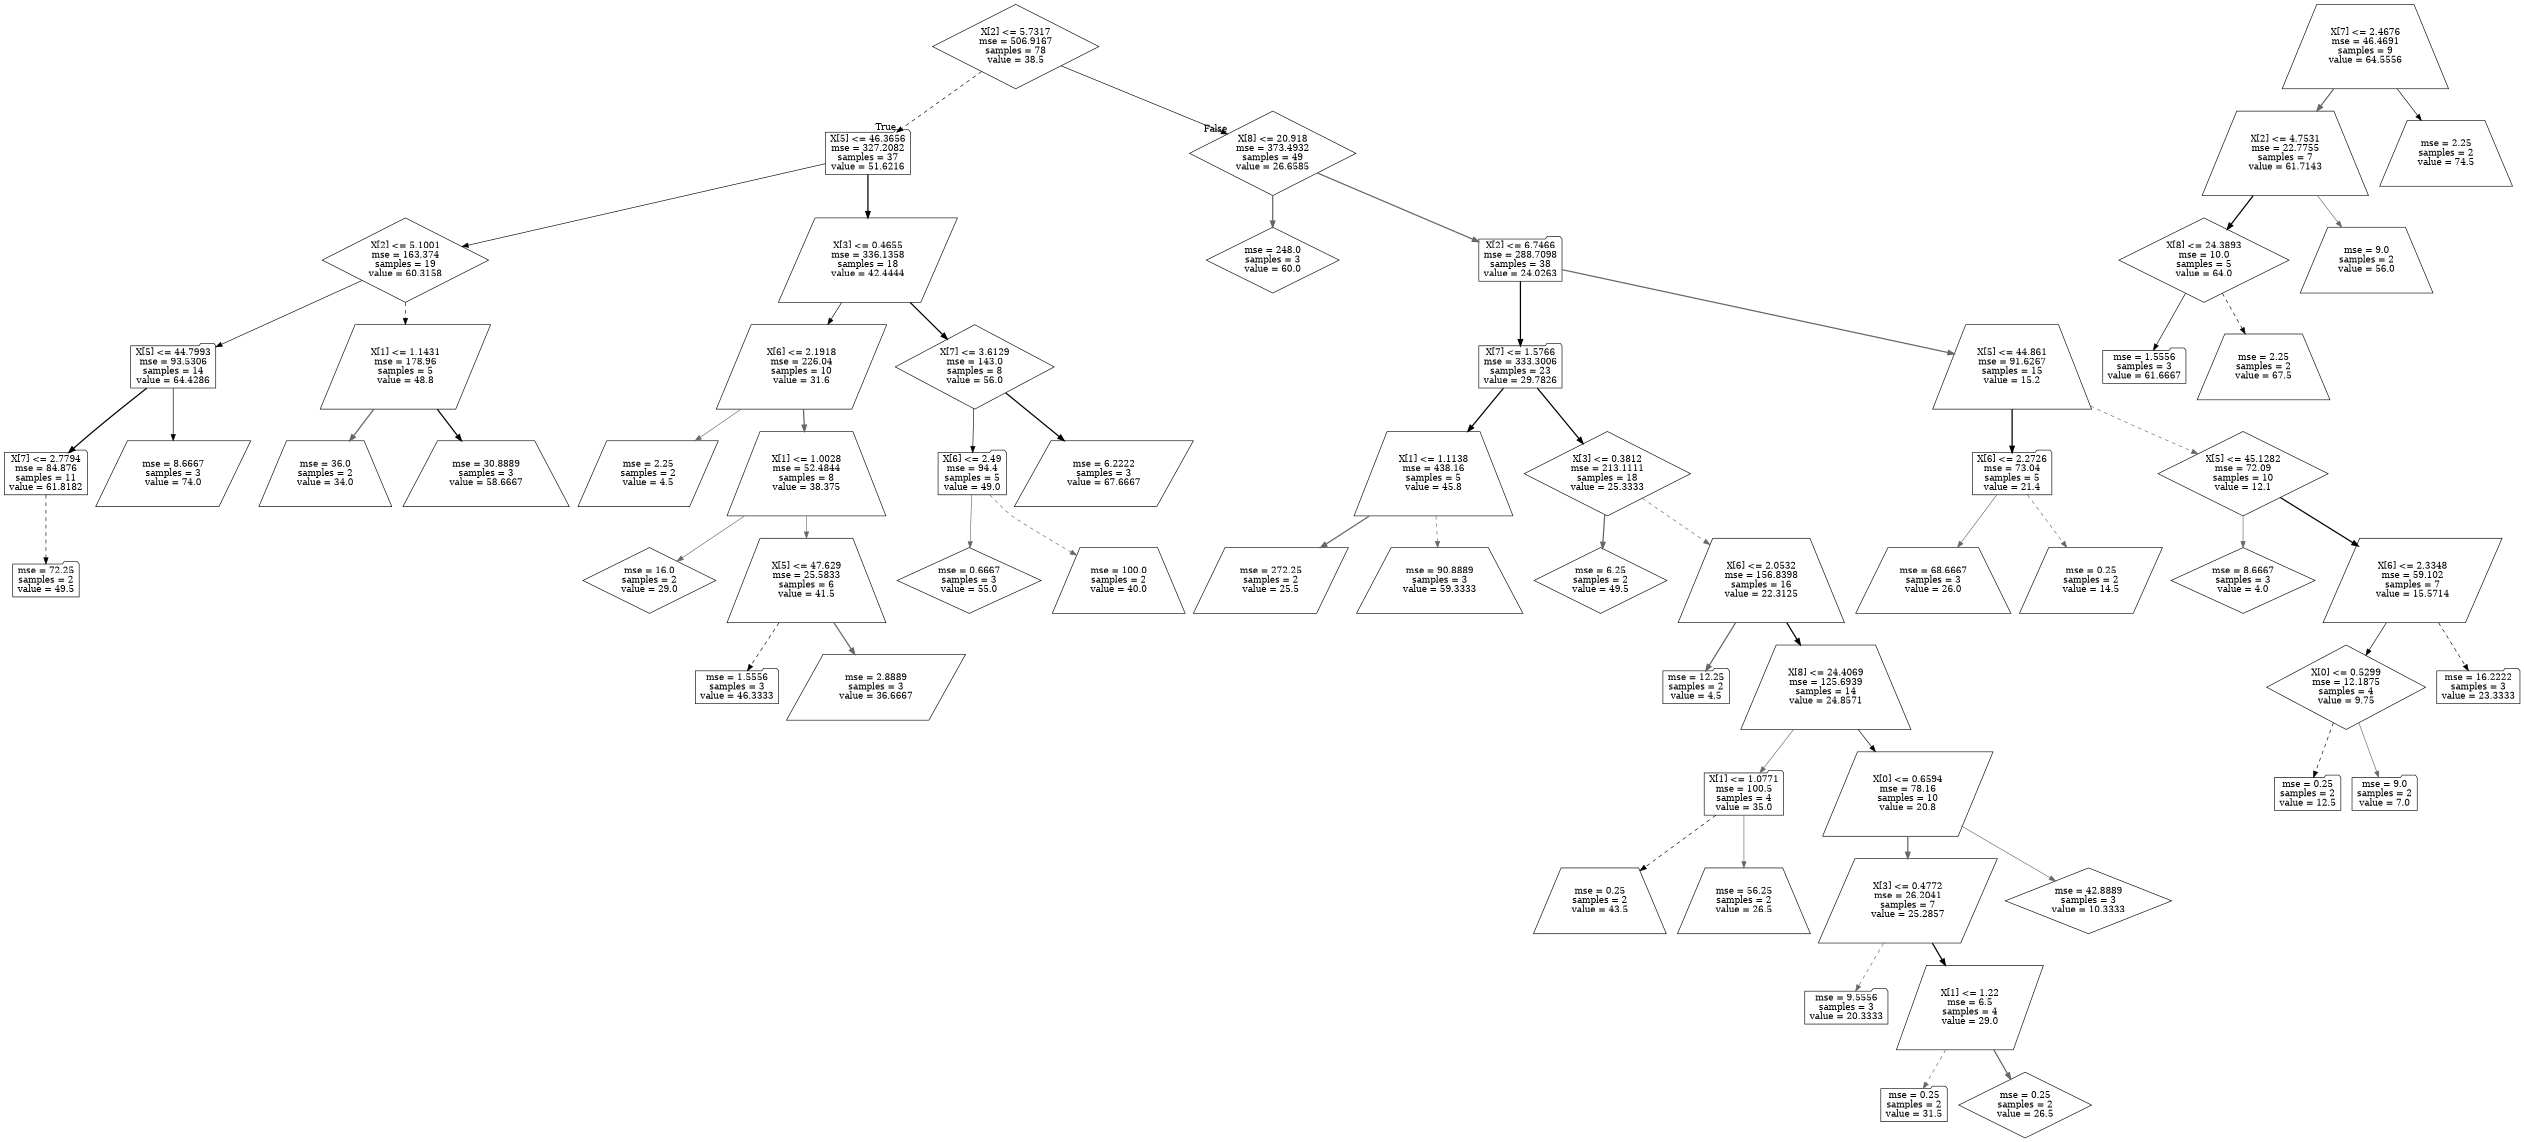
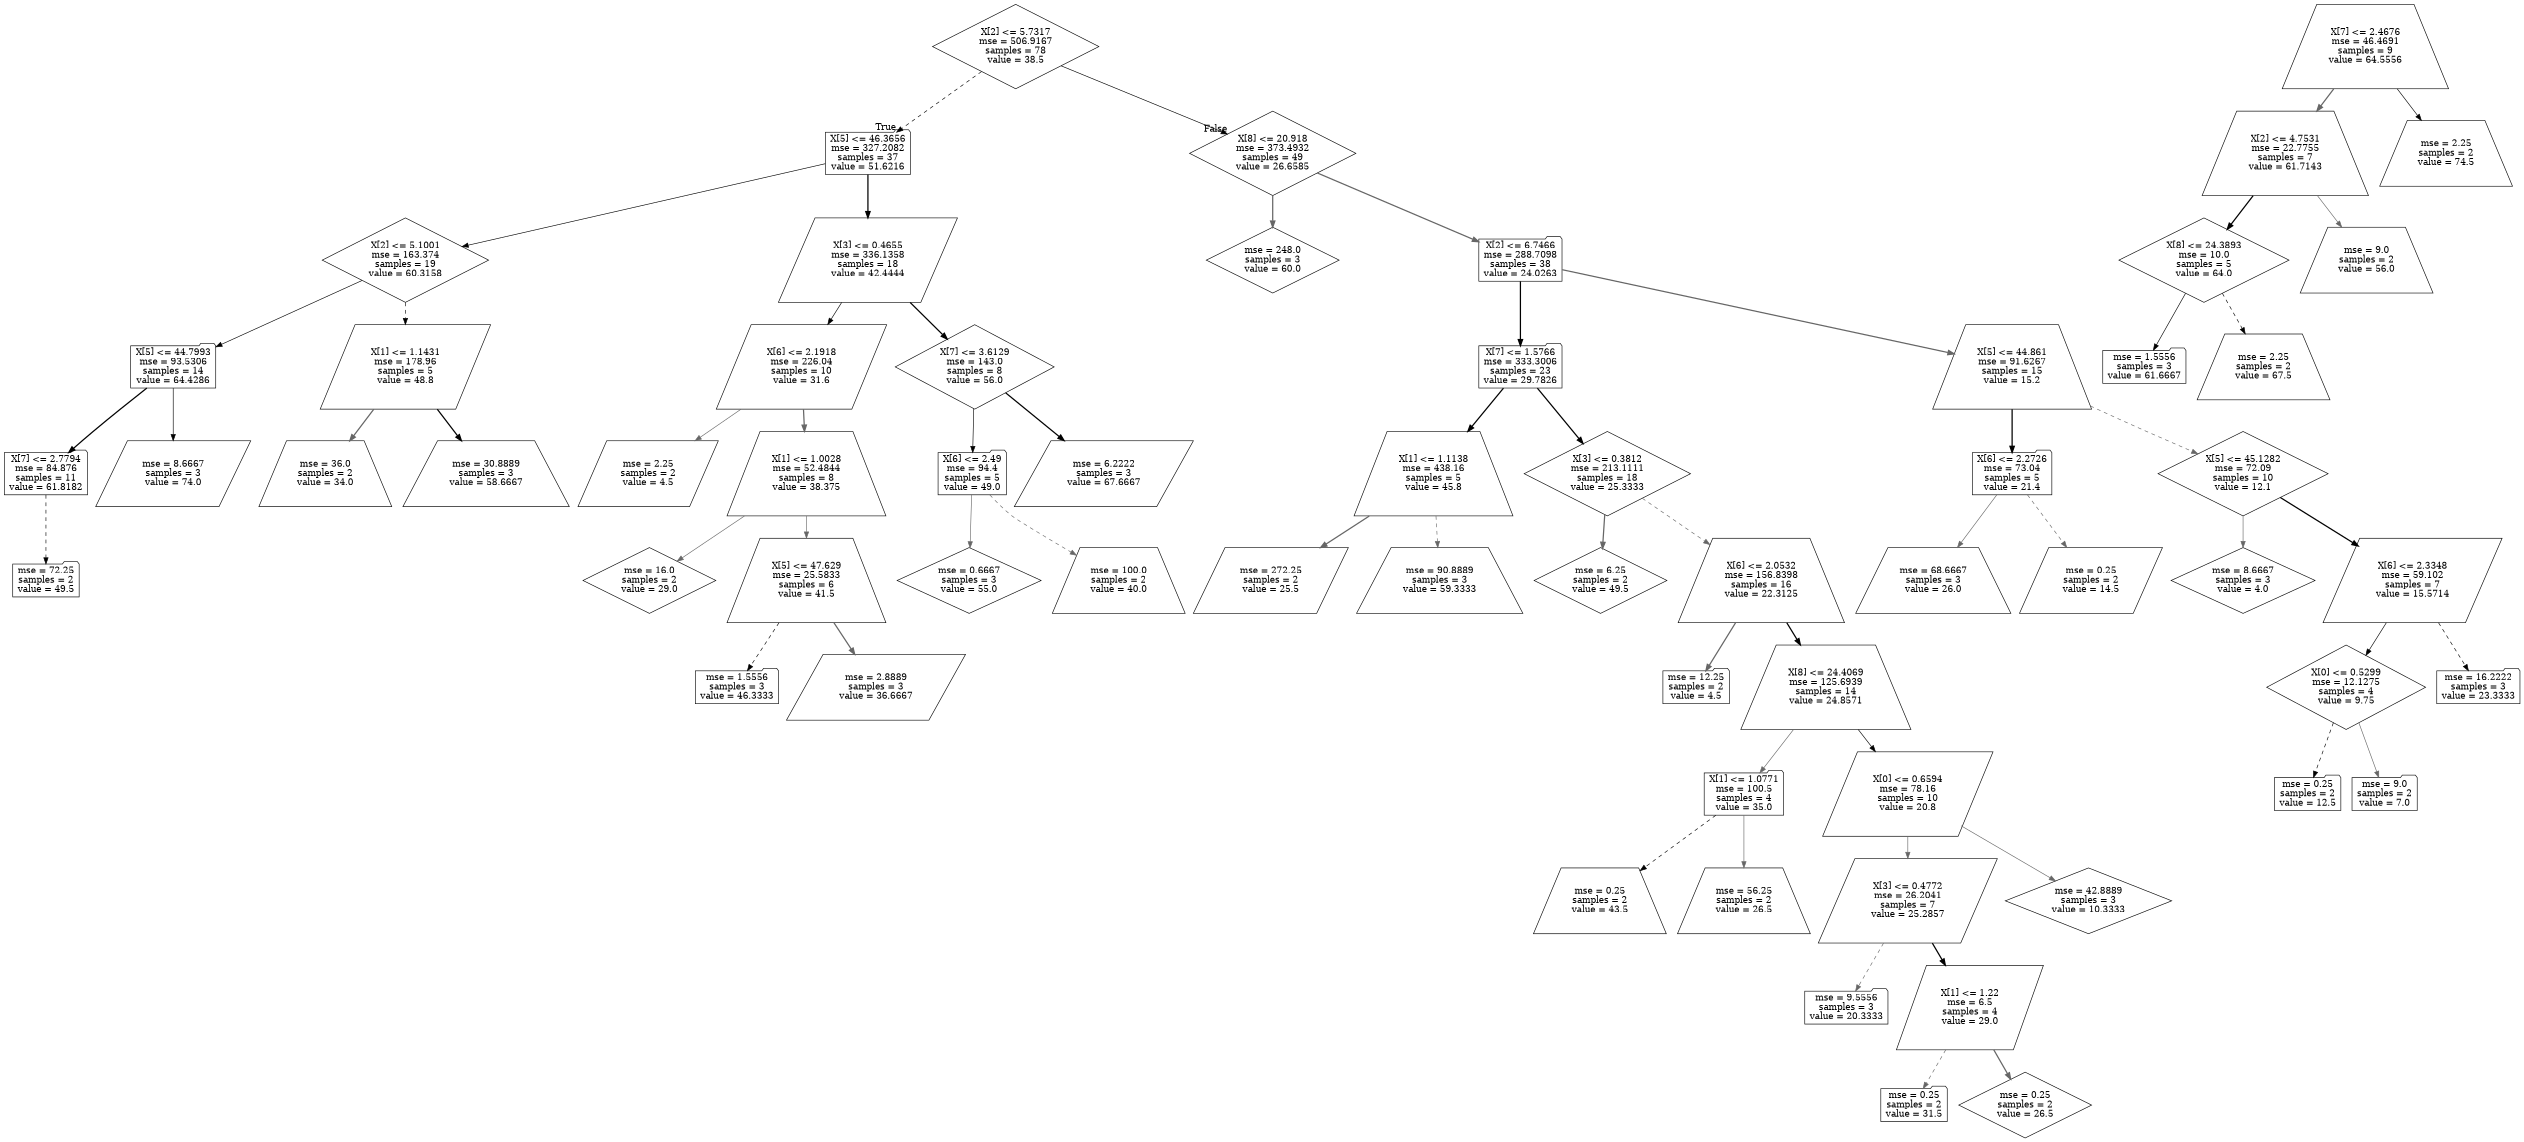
(2346, 687) -> (2346, 687)
(1908, 844) -> (1908, 844)
